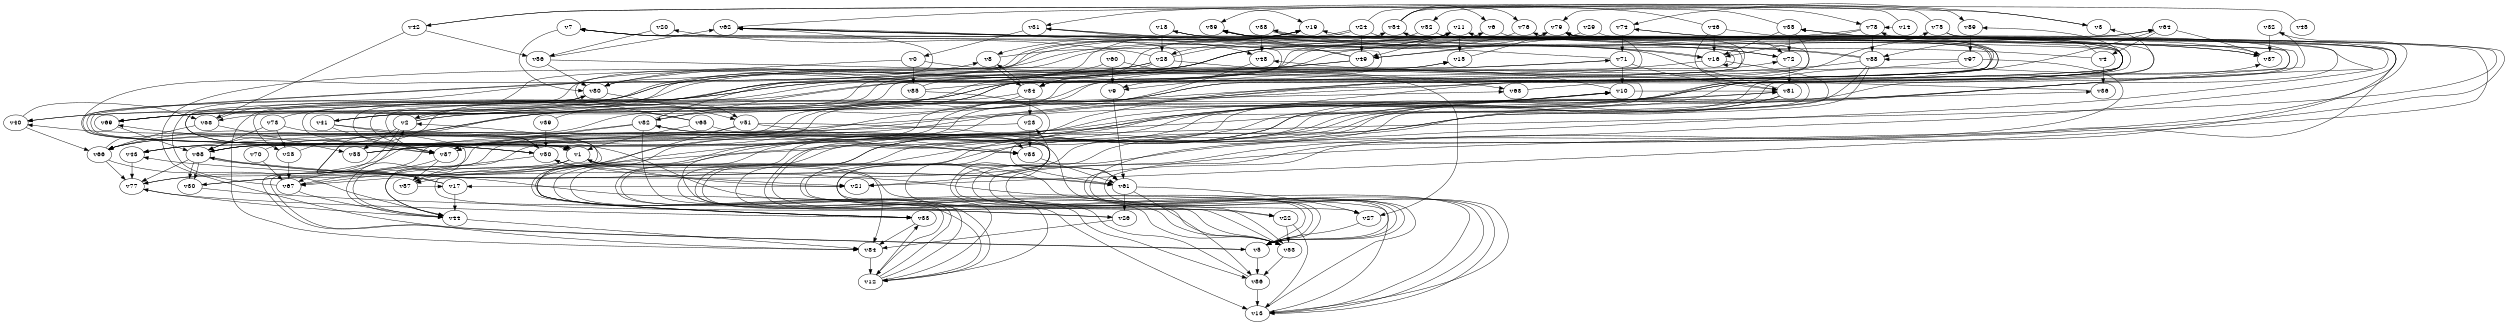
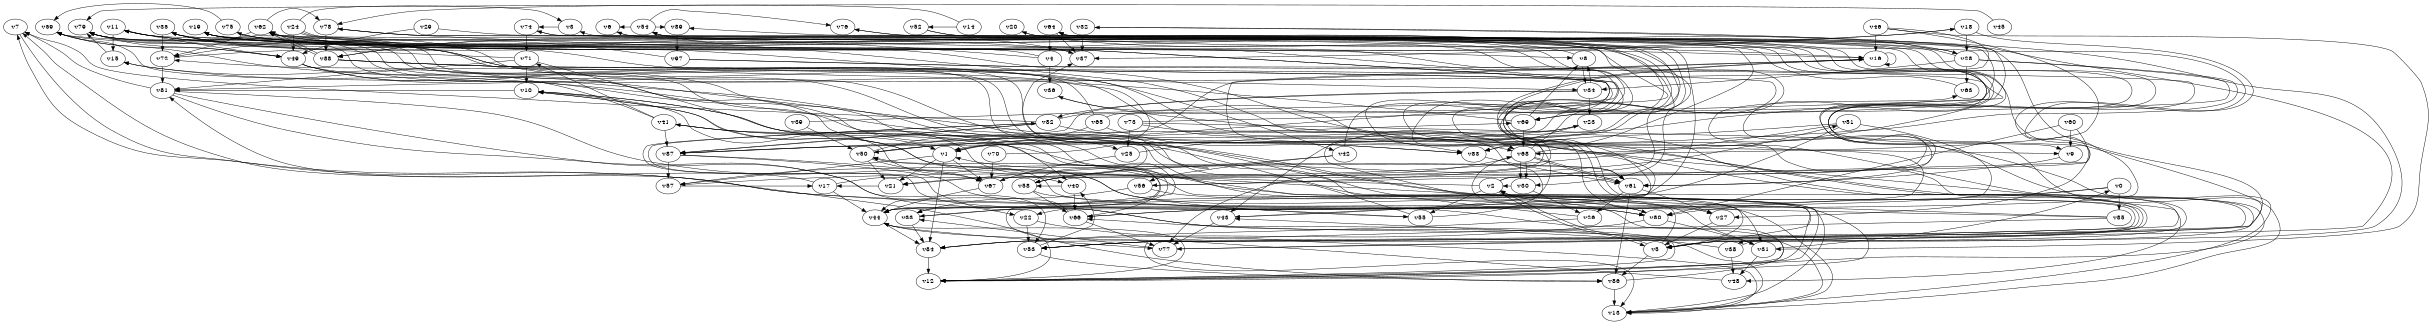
(669, 105) -> (1709, 231)
(708, 165) -> (1327, 164)
(897, 251) -> (1138, 231)
